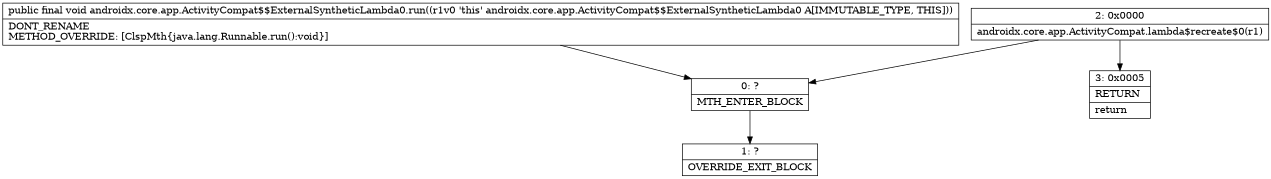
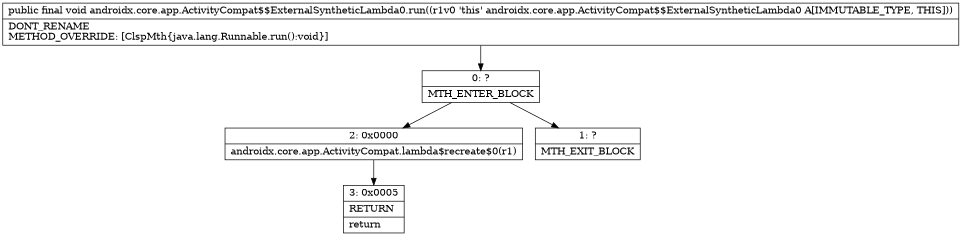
(927, 61) -> (430, 114)
(750, 167) -> (588, 152)
